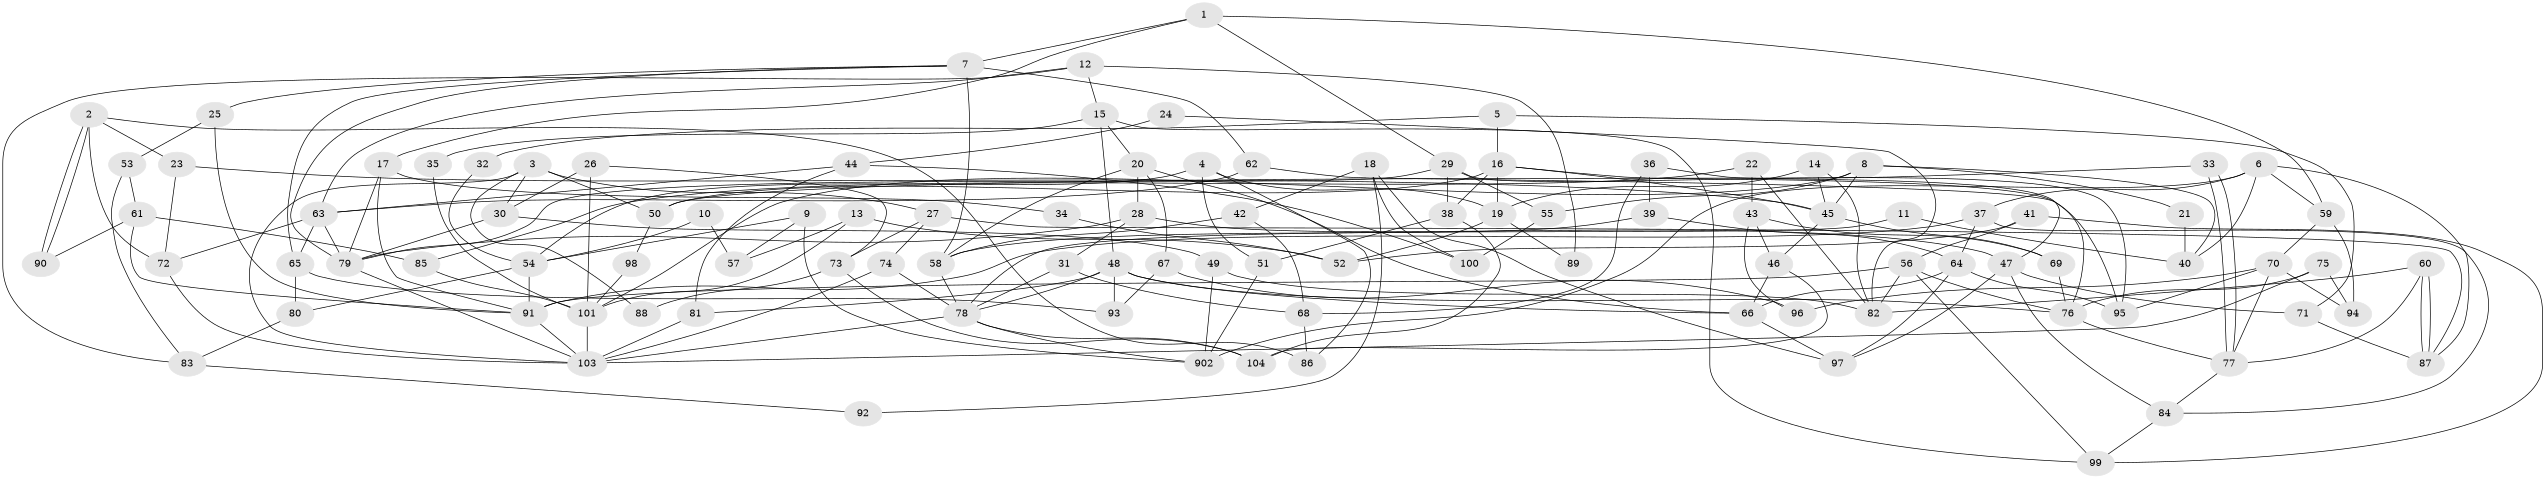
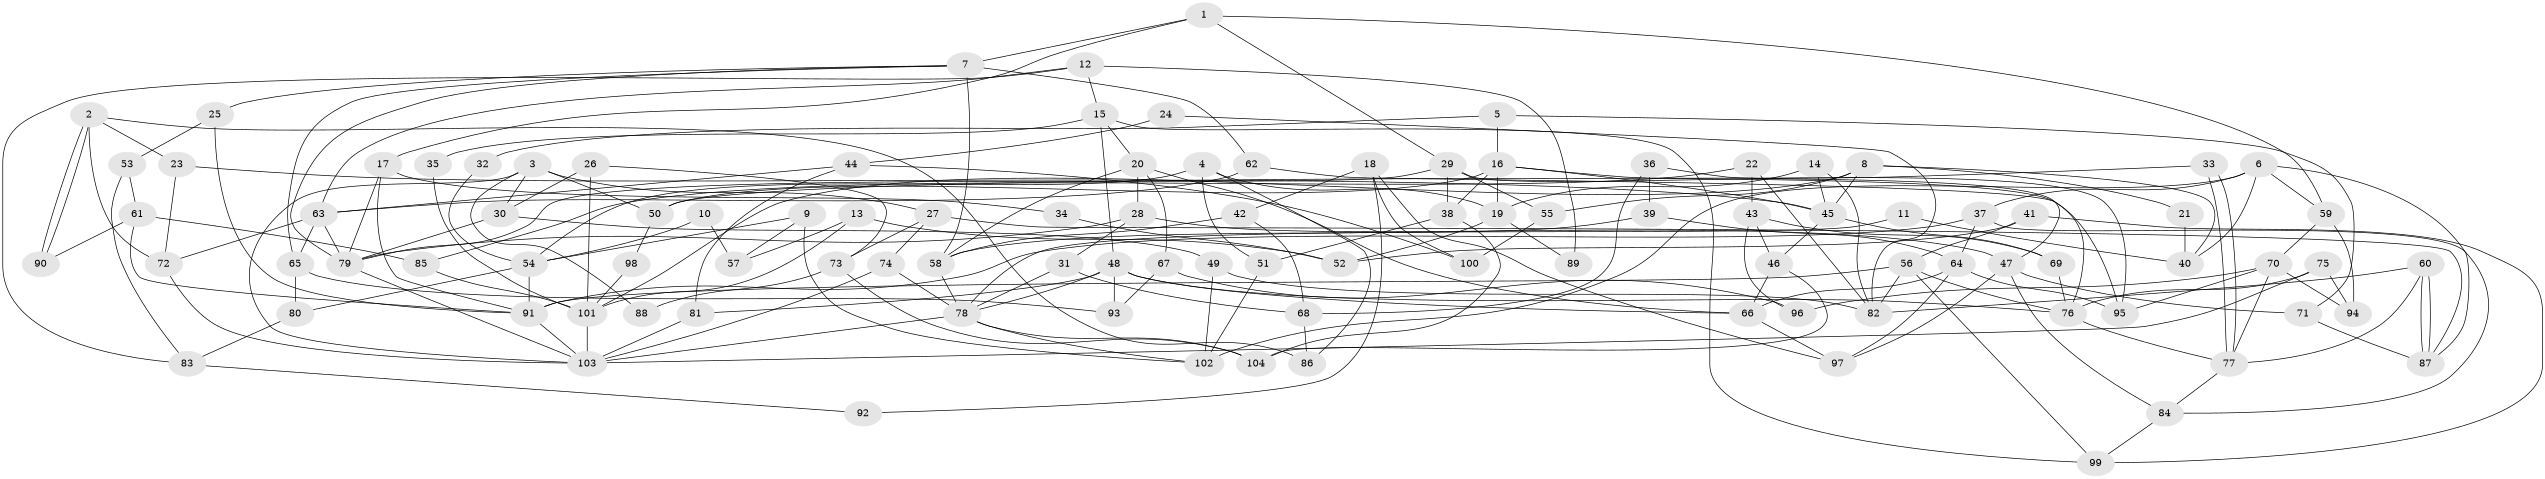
(1204, 364) -> (1204, 364)
